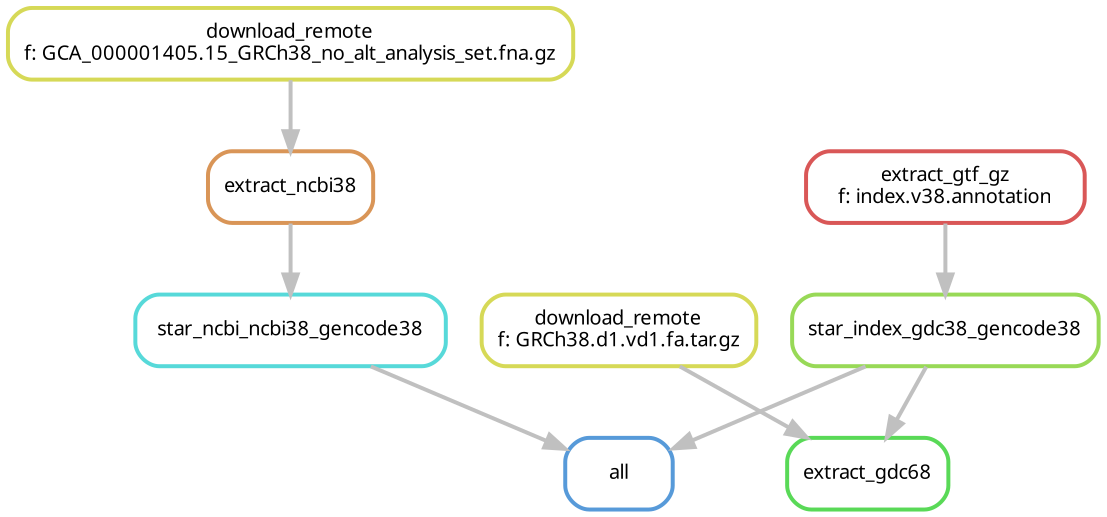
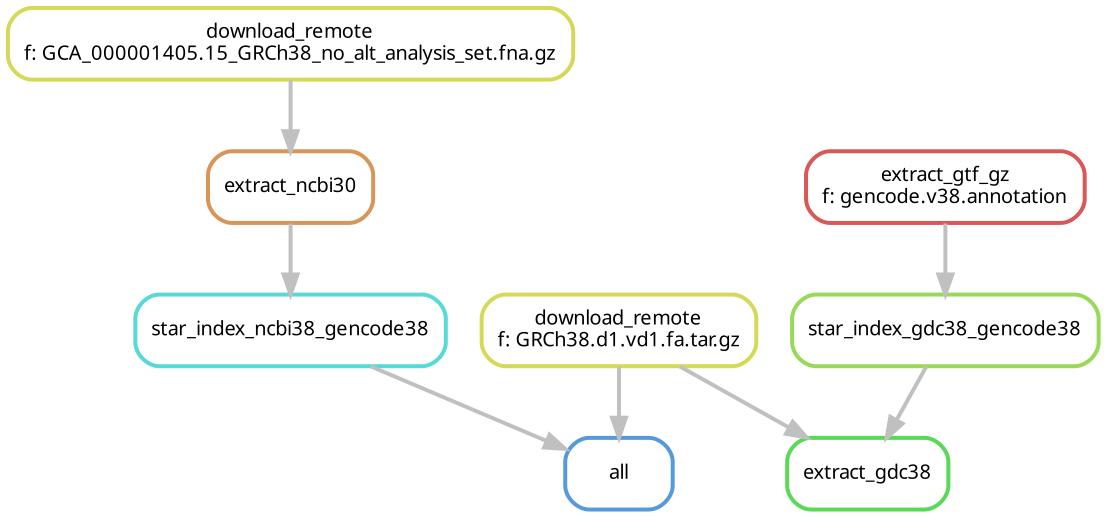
(291, 187) -> (291, 187)
(945, 187) -> (945, 187)
(291, 330) -> (291, 330)
(779, 403) -> (619, 392)
(868, 474) -> (868, 474)
